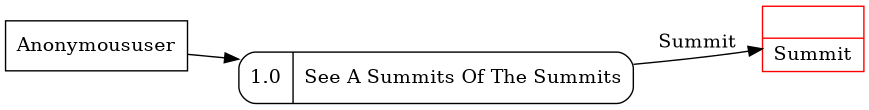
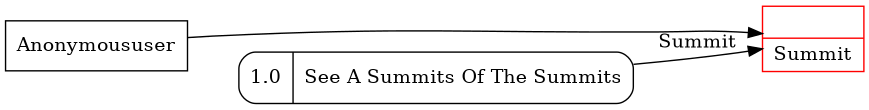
(206, 56) -> (468, 31)
